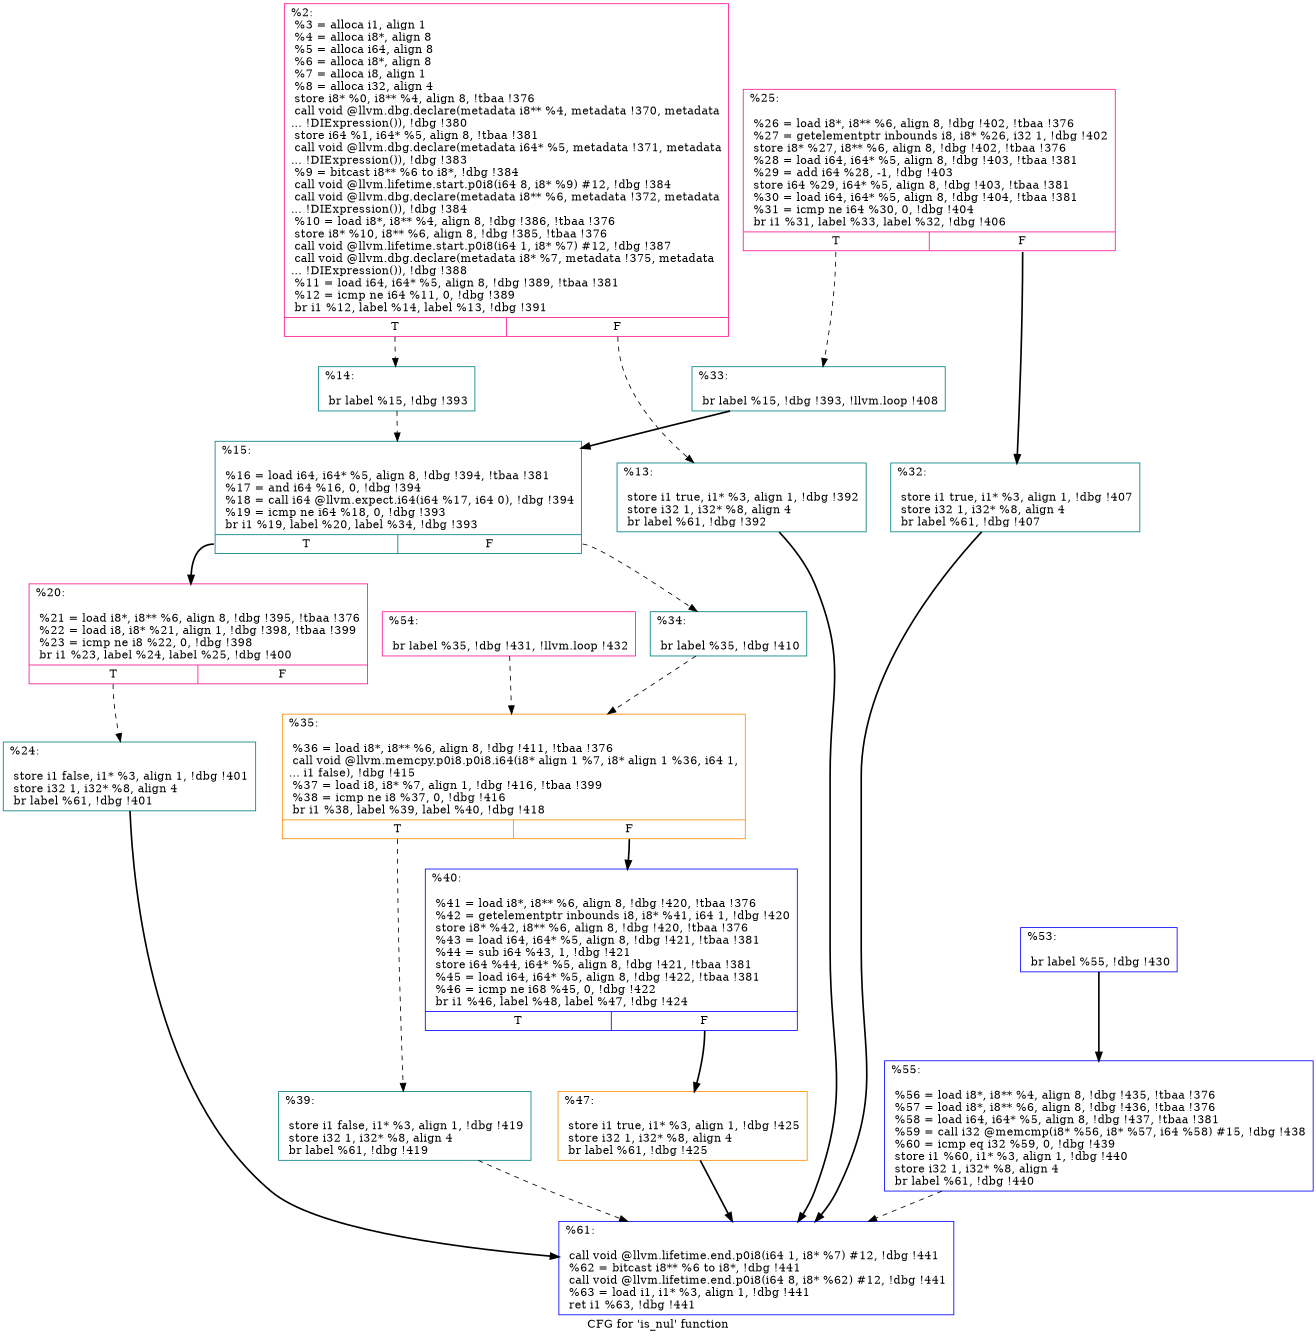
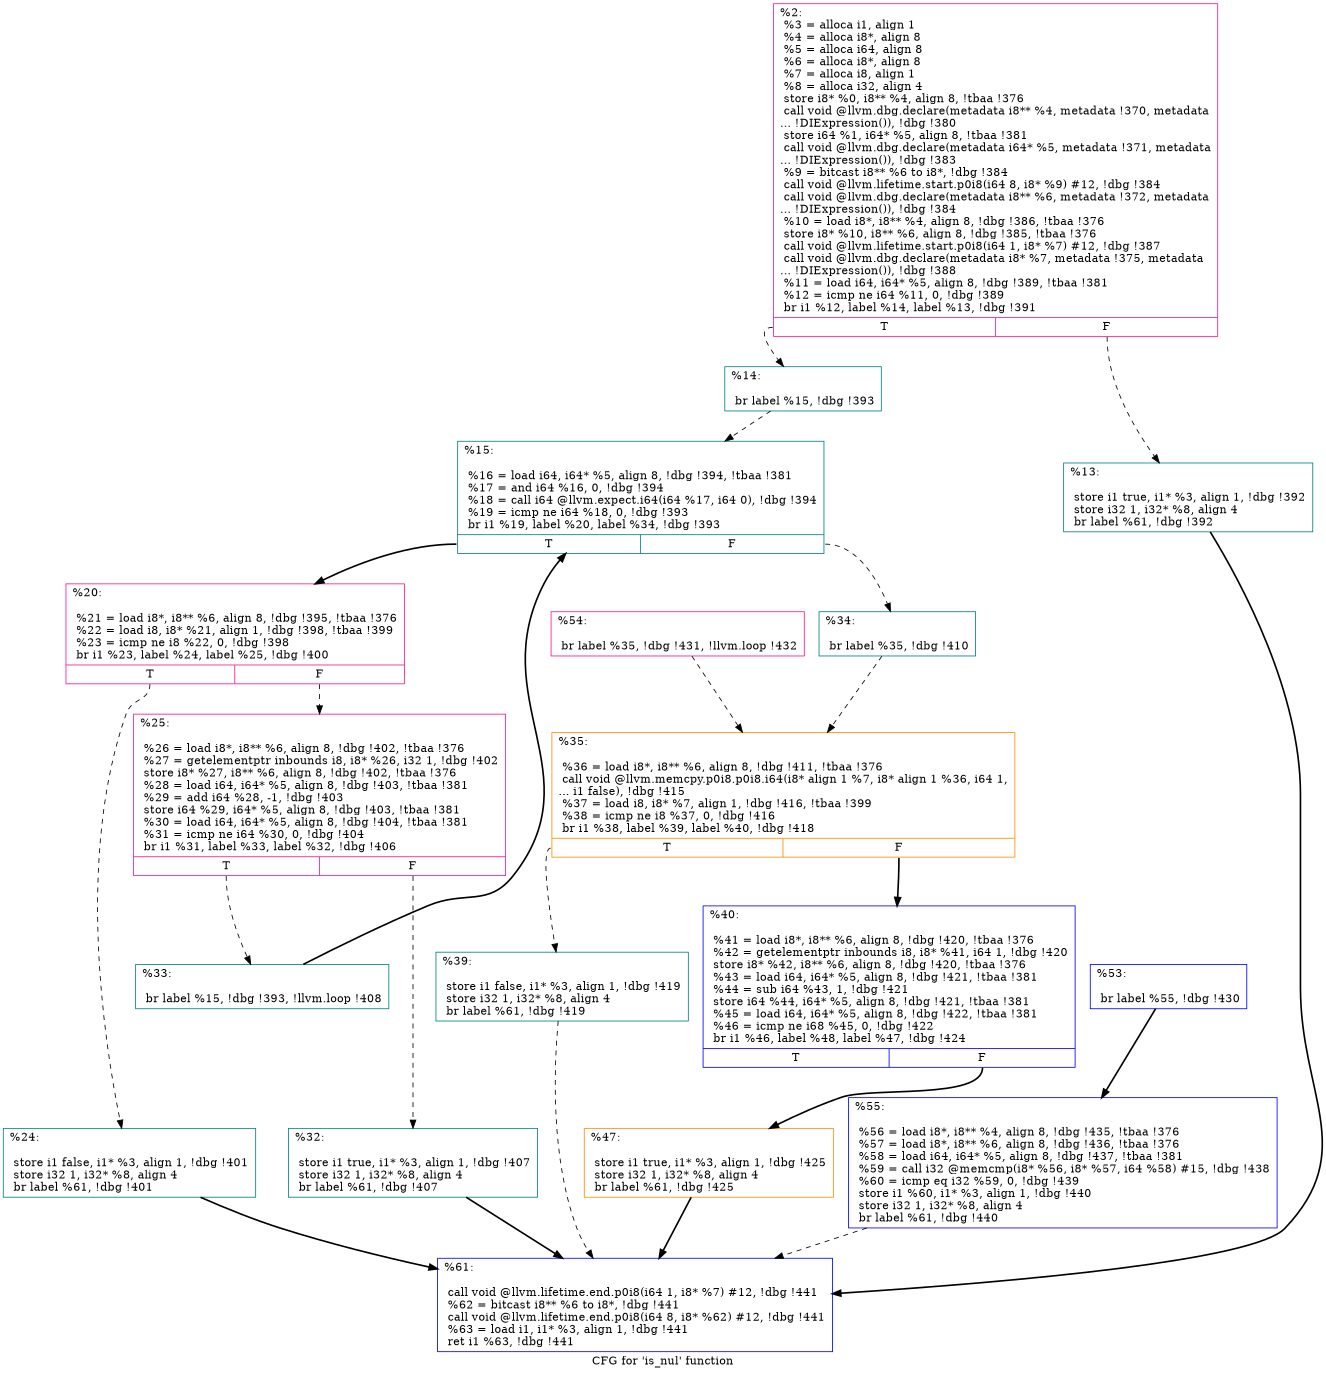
(1021, 353) -> (413, 998)
none -> (320, 695)
